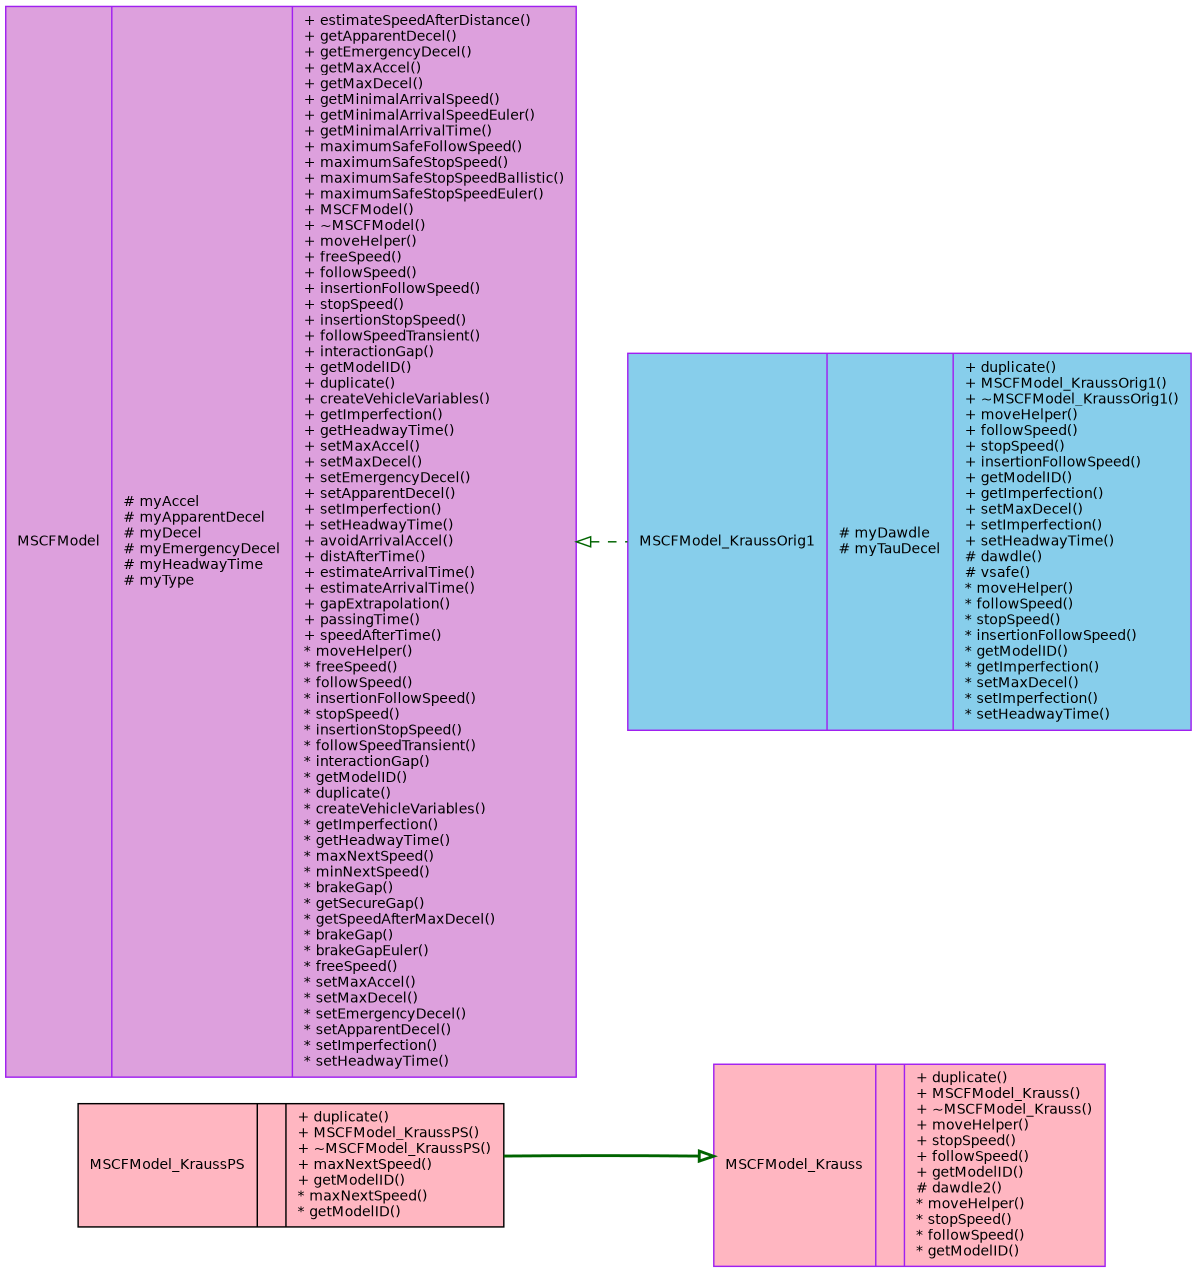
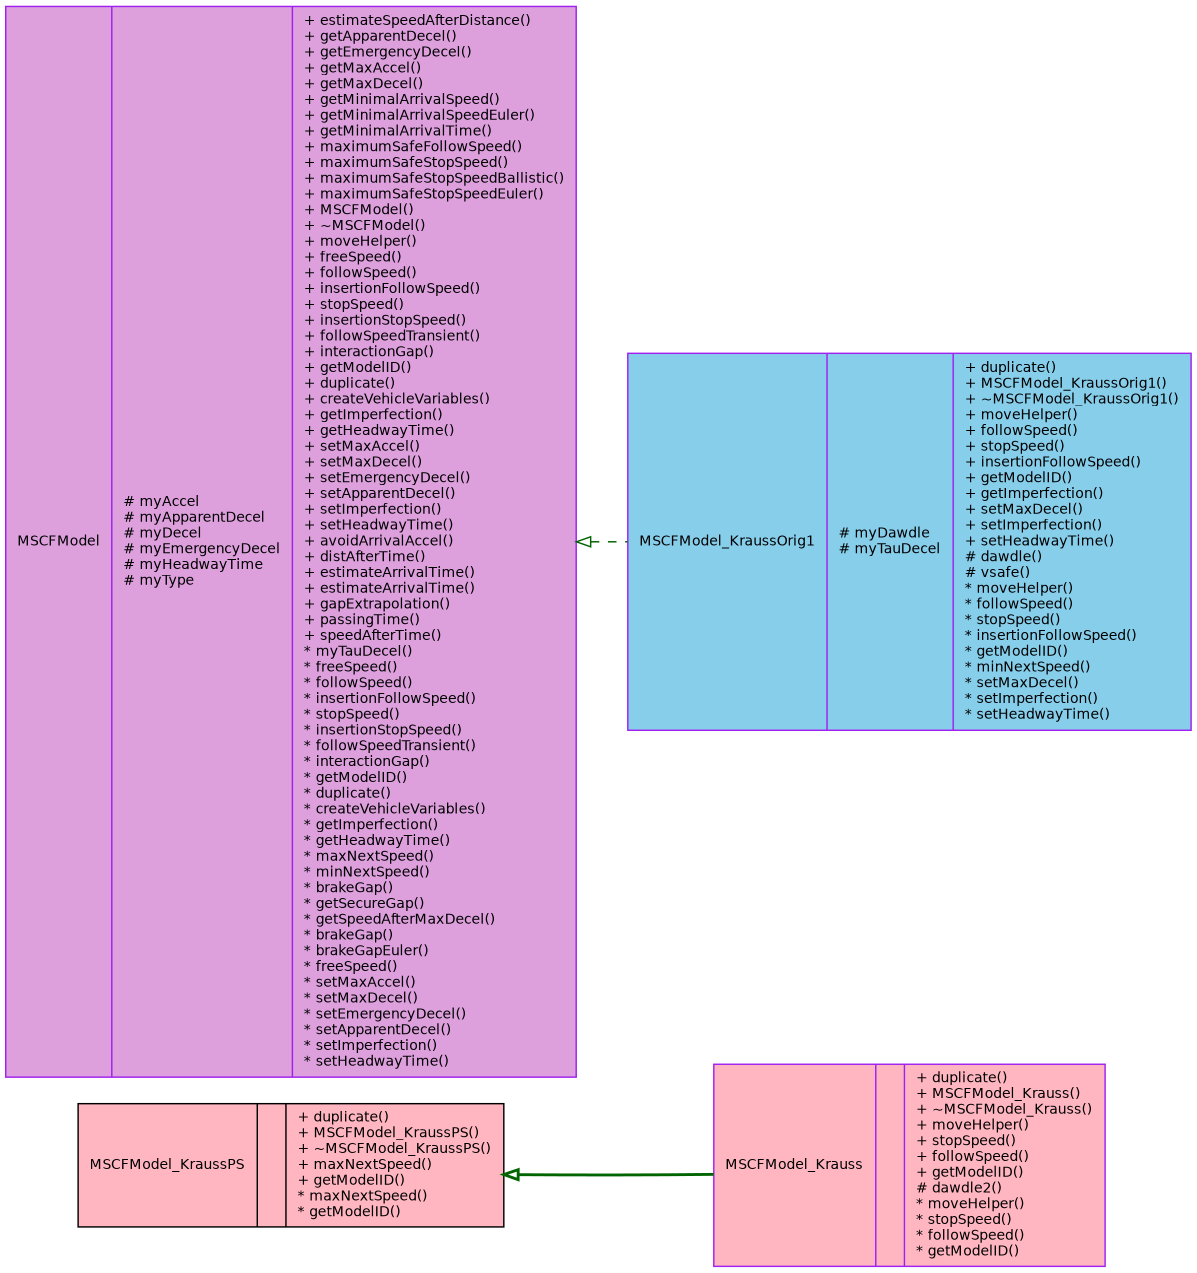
(358, 651) -> (358, 651)
(1032, 667) -> (1028, 667)
(601, 1156) -> (616, 1175)
